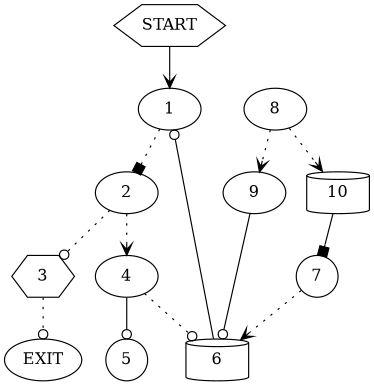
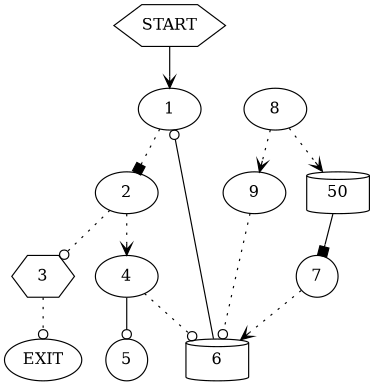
(338, 193) -> (338, 193)
(237, 271) -> (237, 271)
